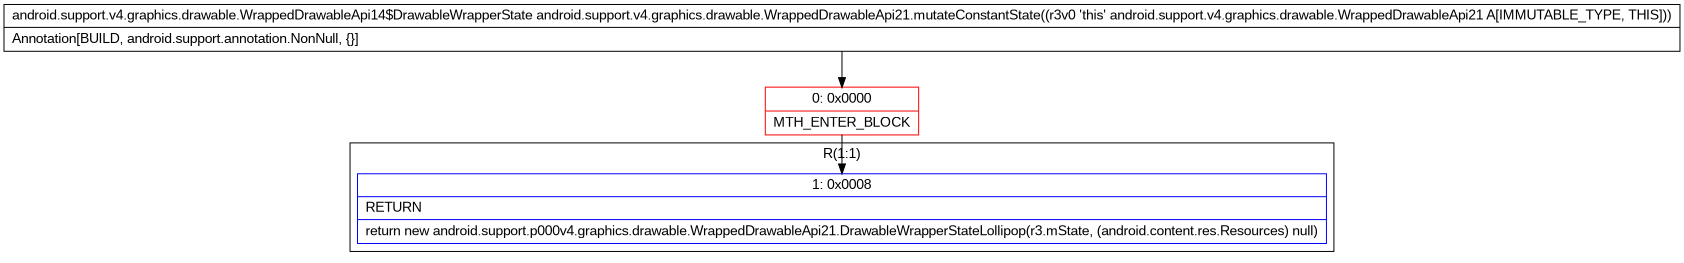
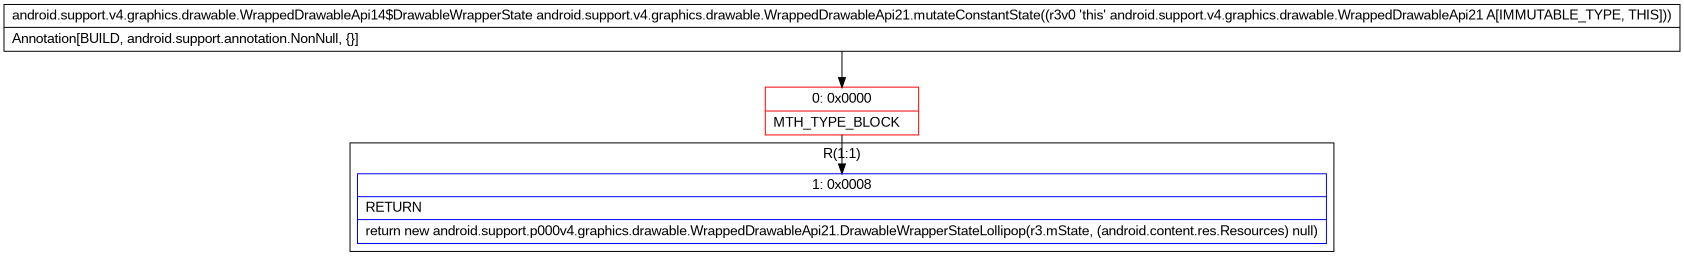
(842, 122) -> (836, 122)
